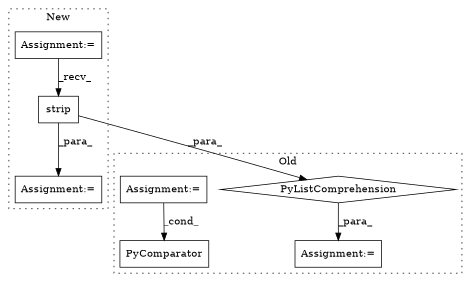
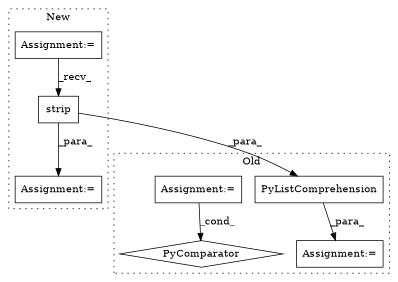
(338, 190) -> (319, 190)
(164, 254) -> (201, 254)
